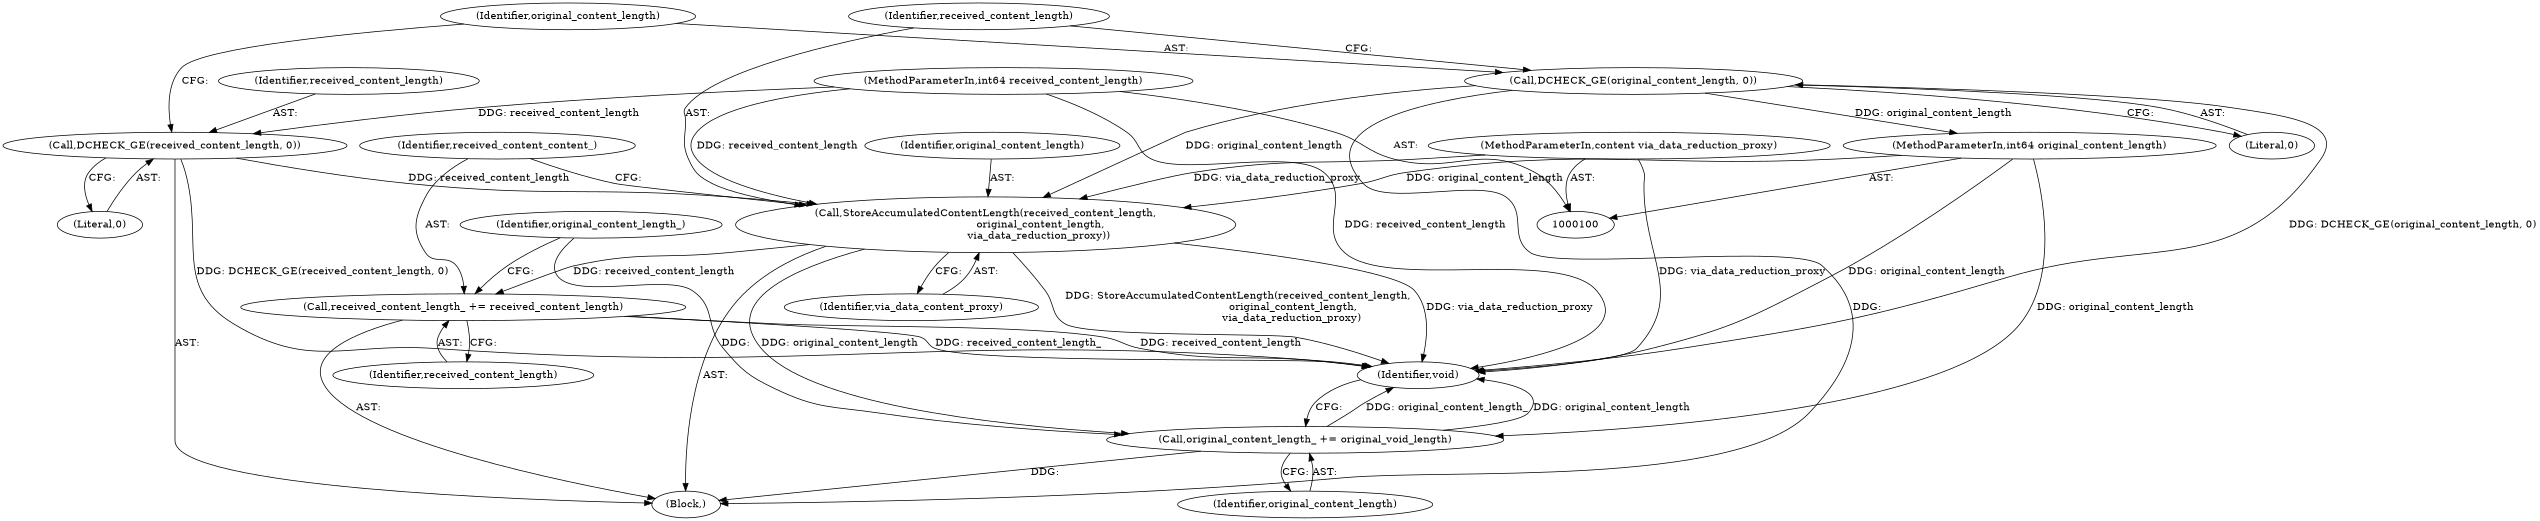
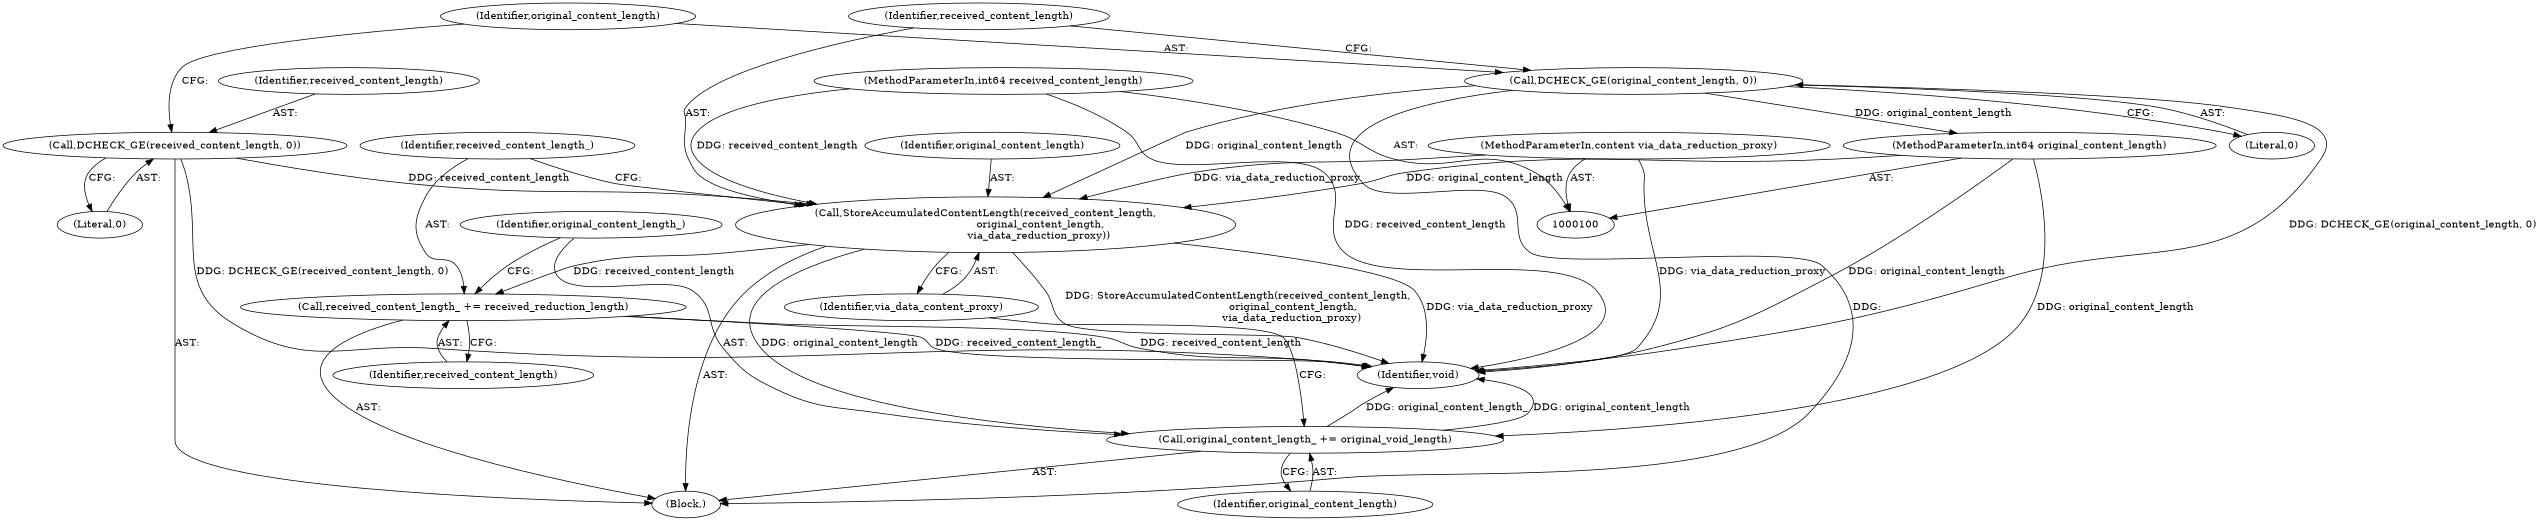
(547, 102) -> none
(497, 146) -> (497, 146)
(463, 307) -> (463, 307)
(737, 343) -> (737, 343)
(1328, 392) -> (1179, 325)
(1047, 472) -> (1047, 472)
